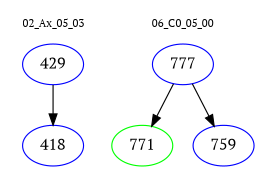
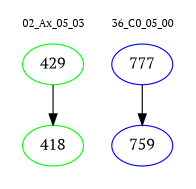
(183, 24) -> (143, 24)
(53, 64) -> (53, 64)
(53, 146) -> (53, 146)
(142, 146) -> none
